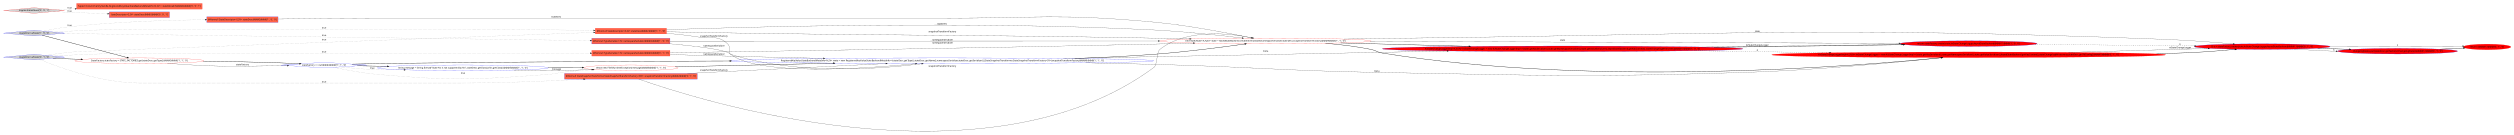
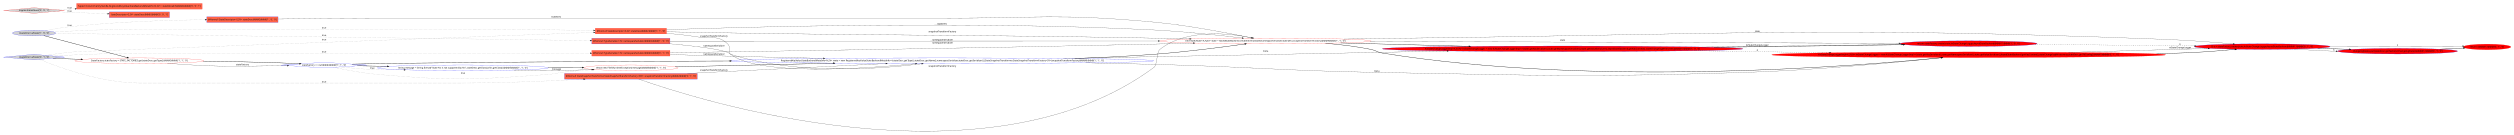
(34, 33) -> (34, 33)
